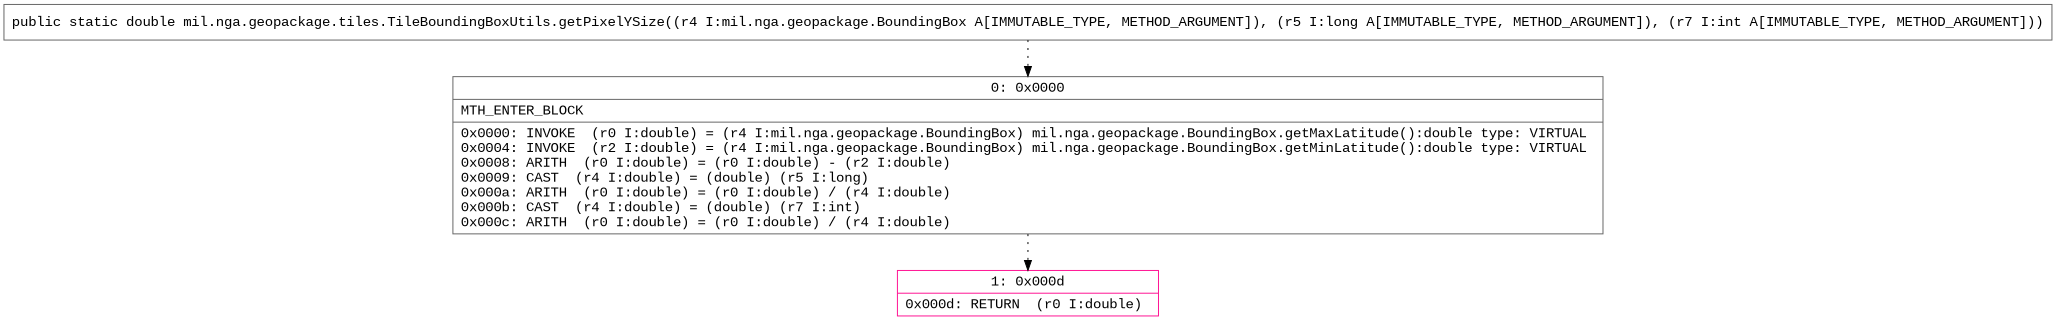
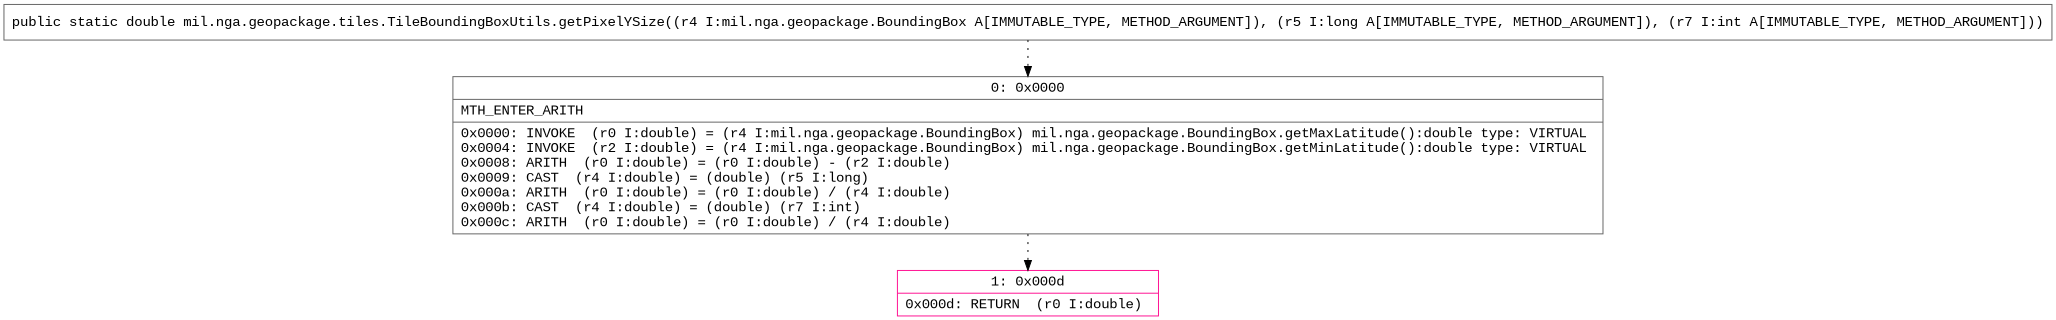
(522, 110) -> (522, 110)
